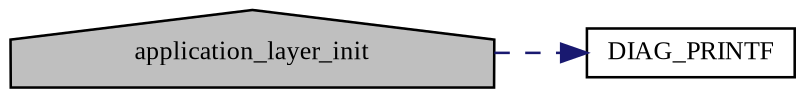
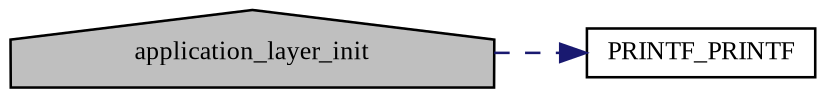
(691, 53) -> (701, 53)
